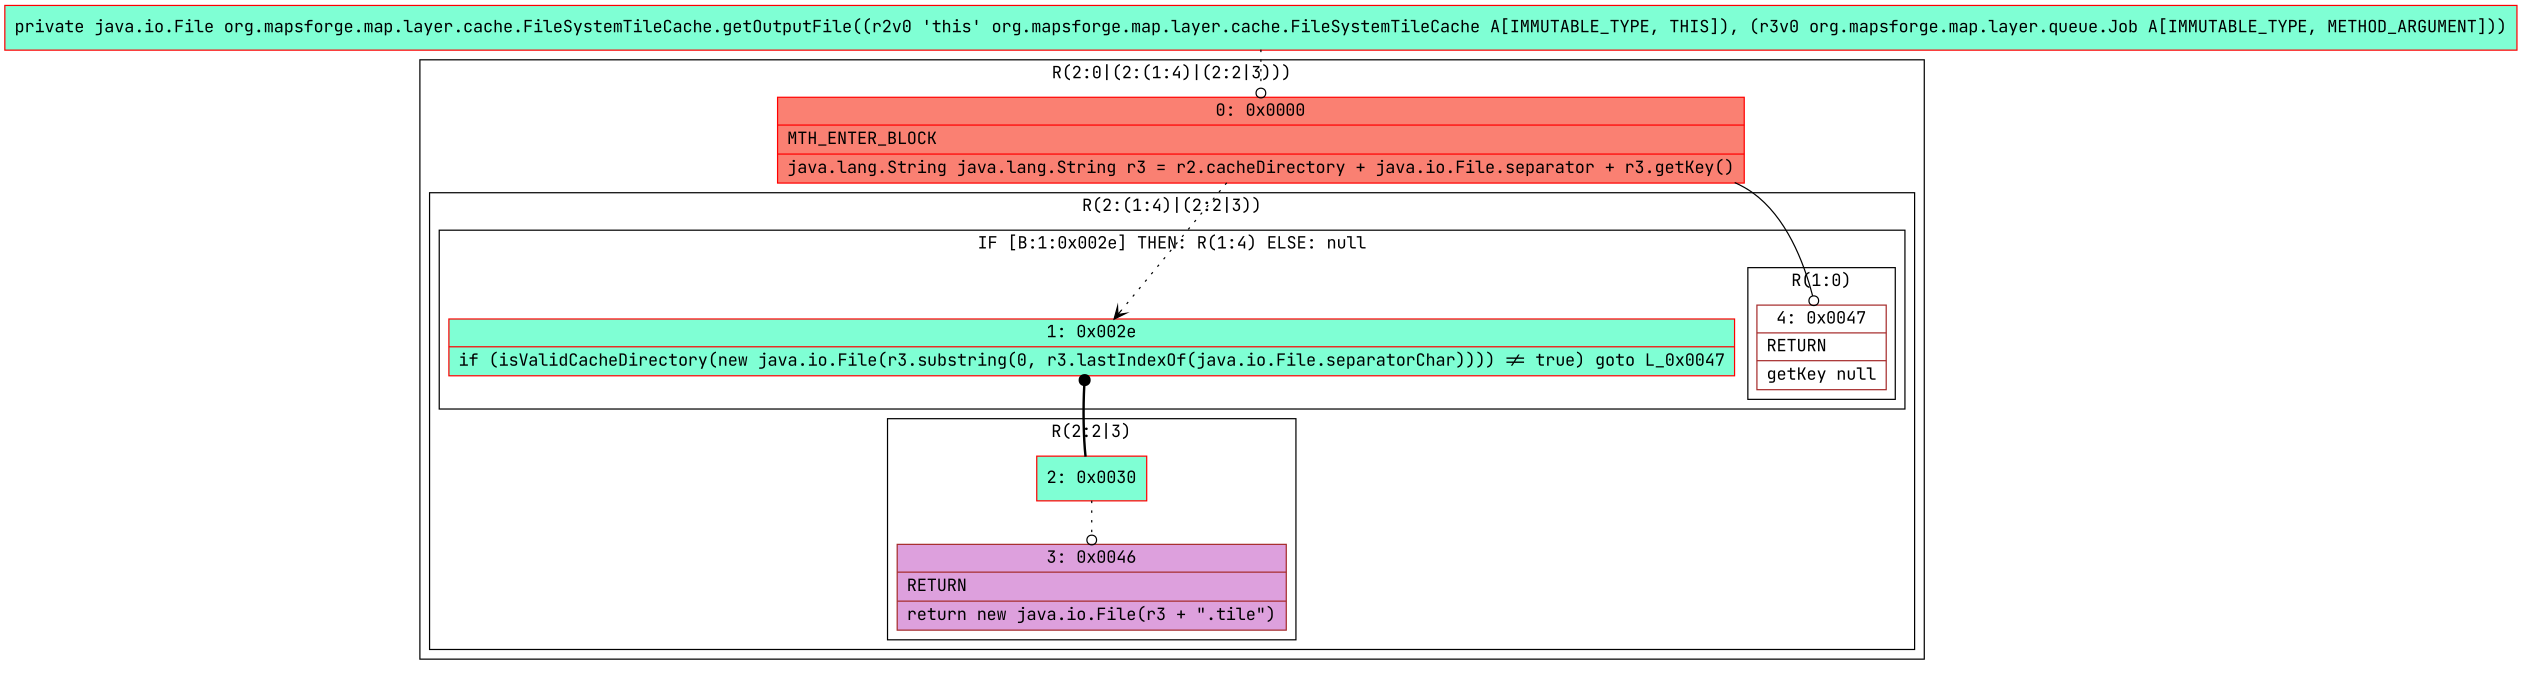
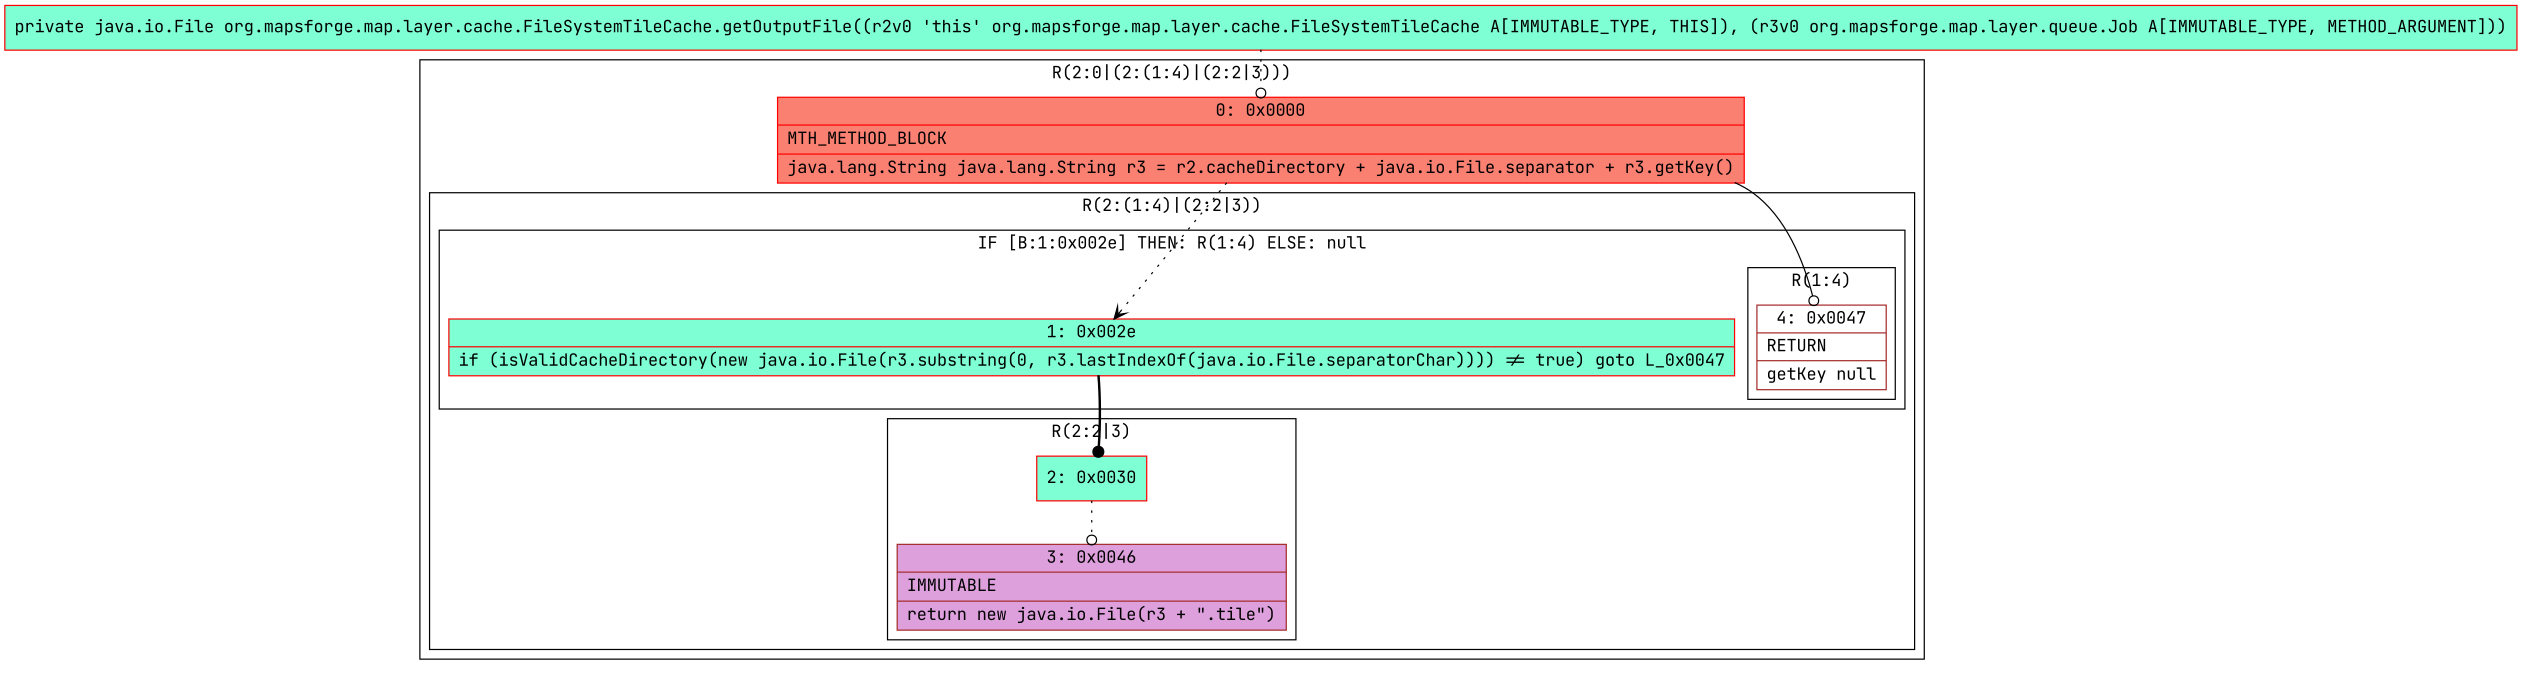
(862, 139) -> (868, 139)
(1822, 282) -> (1822, 282)
(1084, 426) -> (1100, 400)
(937, 586) -> (952, 586)
